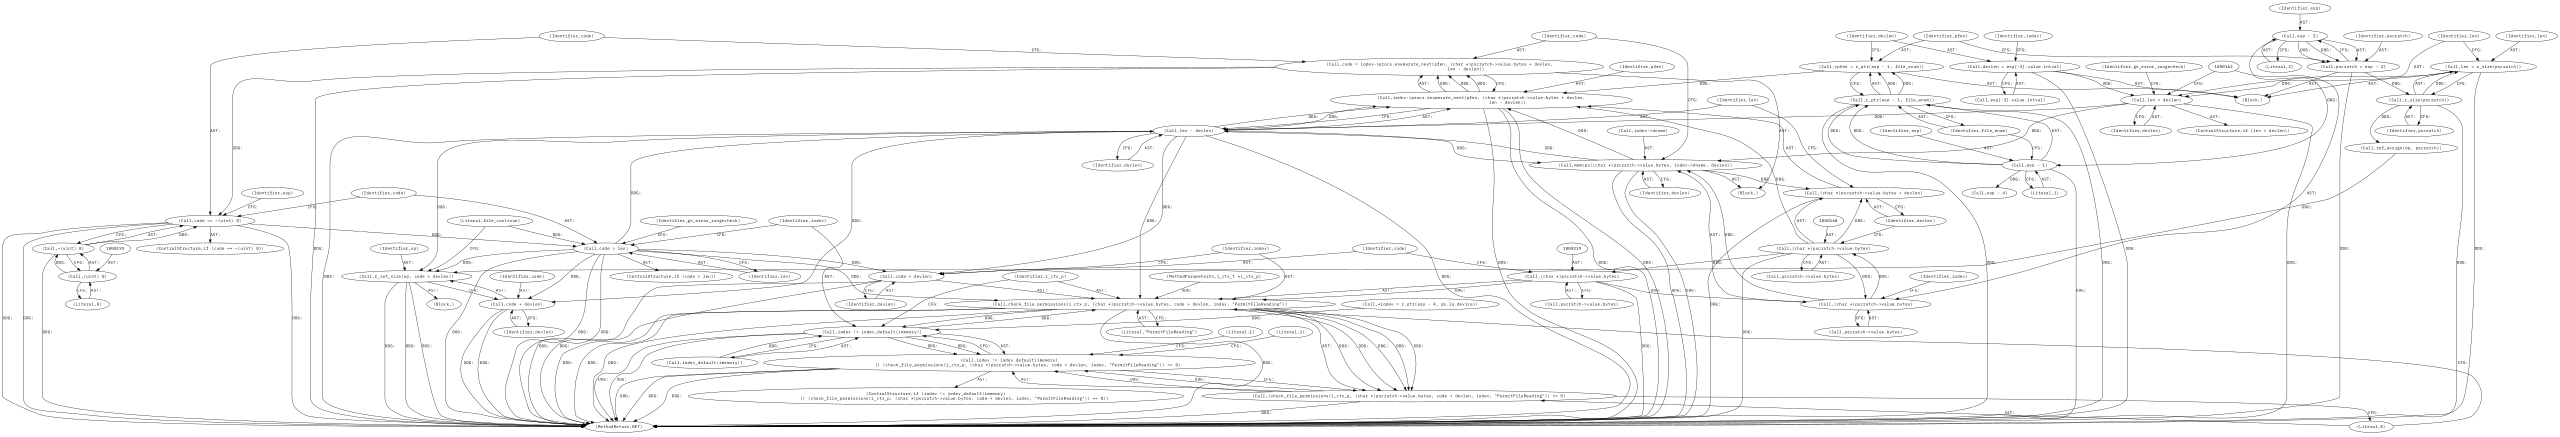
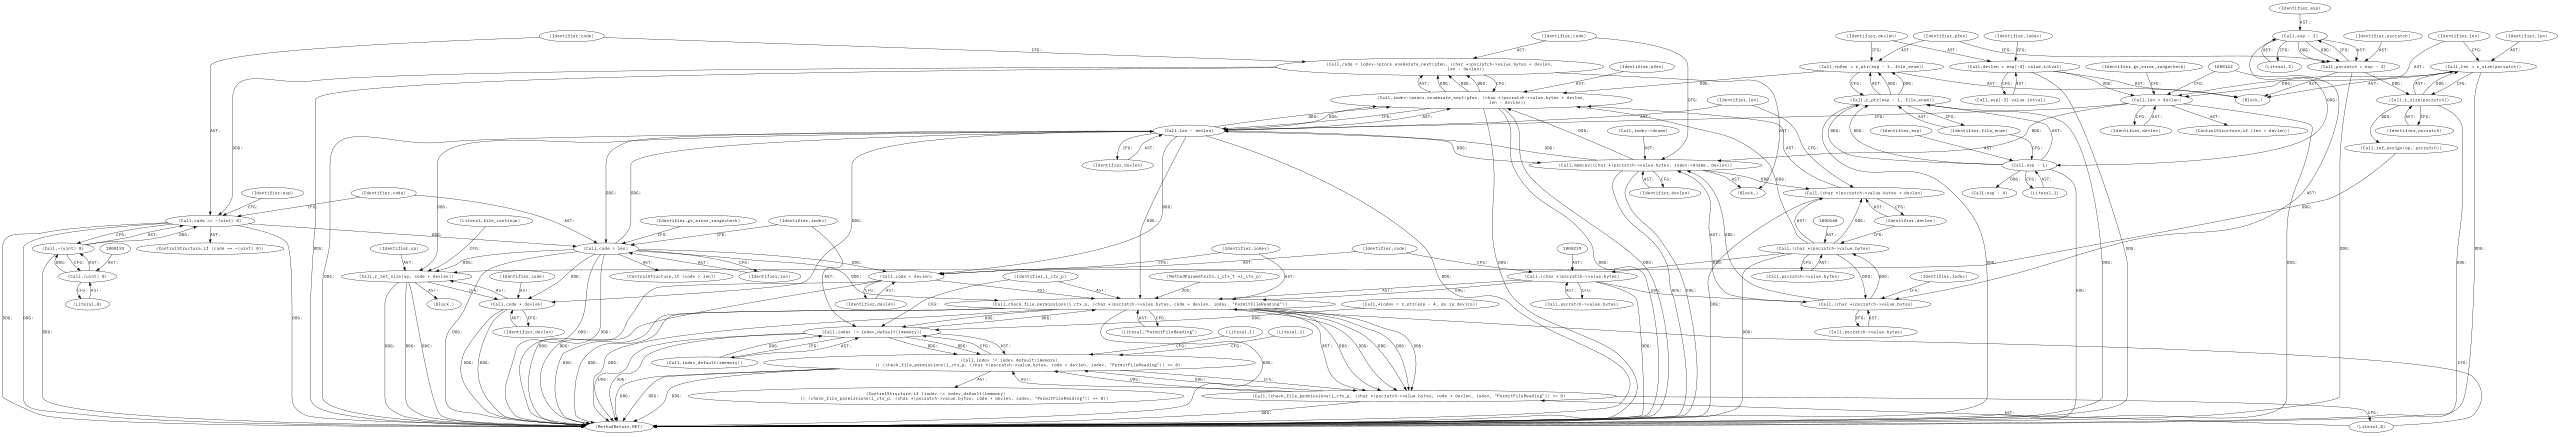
(1881, 117) -> (1881, 117)
(545, 235) -> (836, 133)
